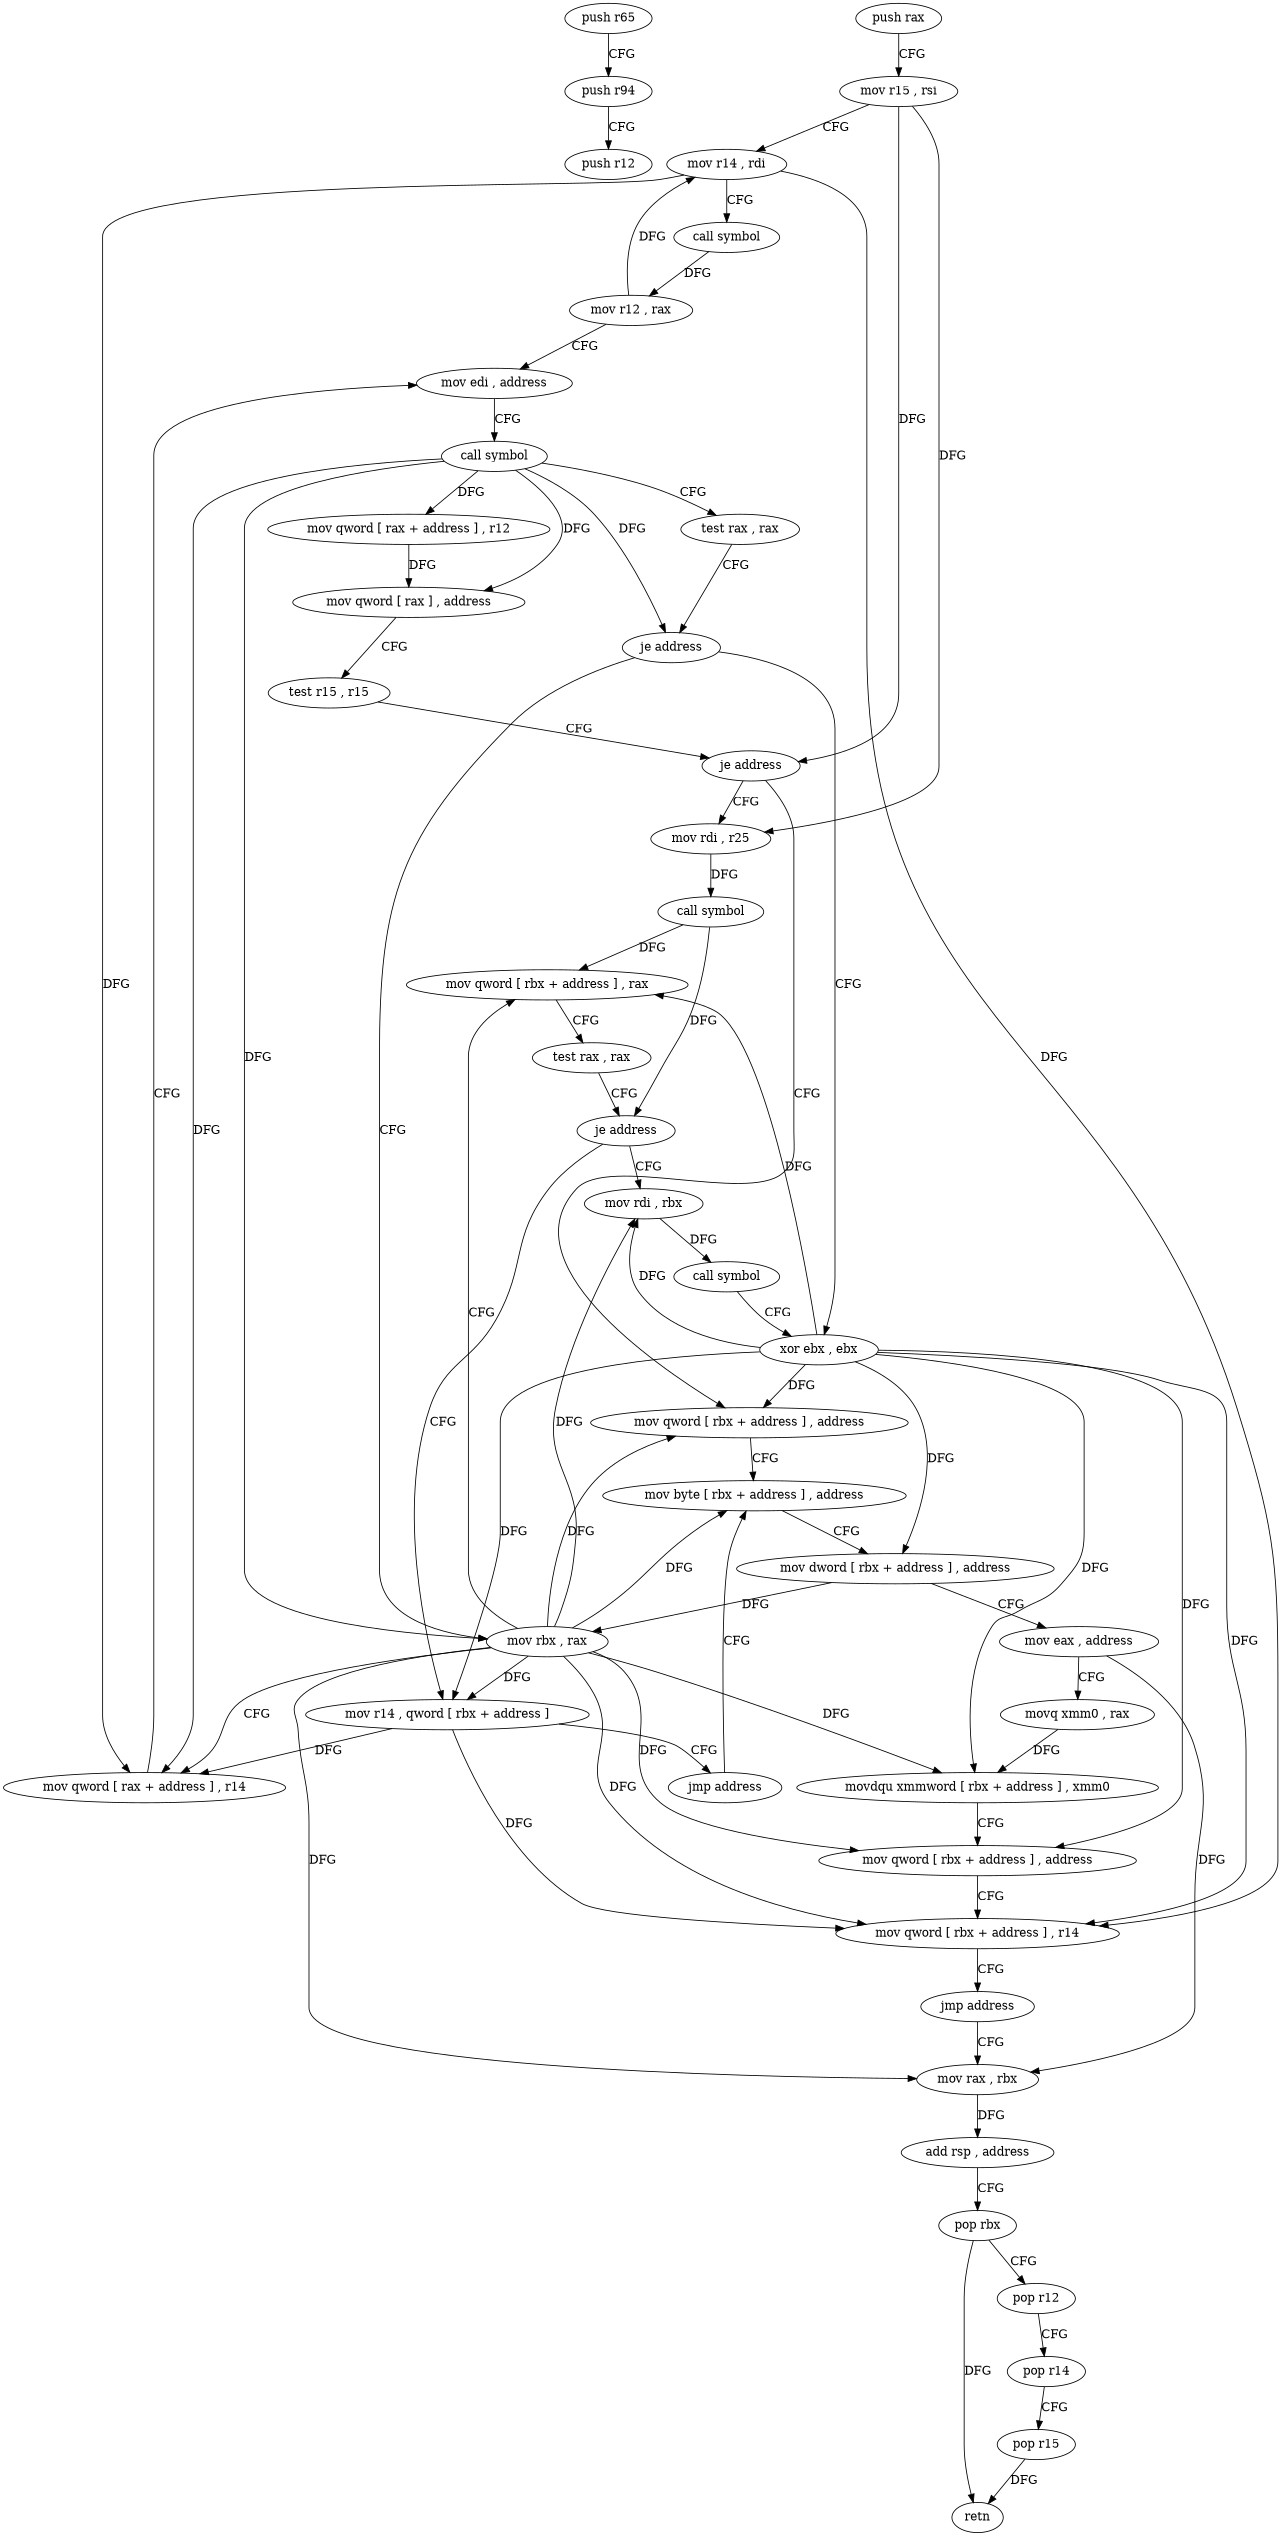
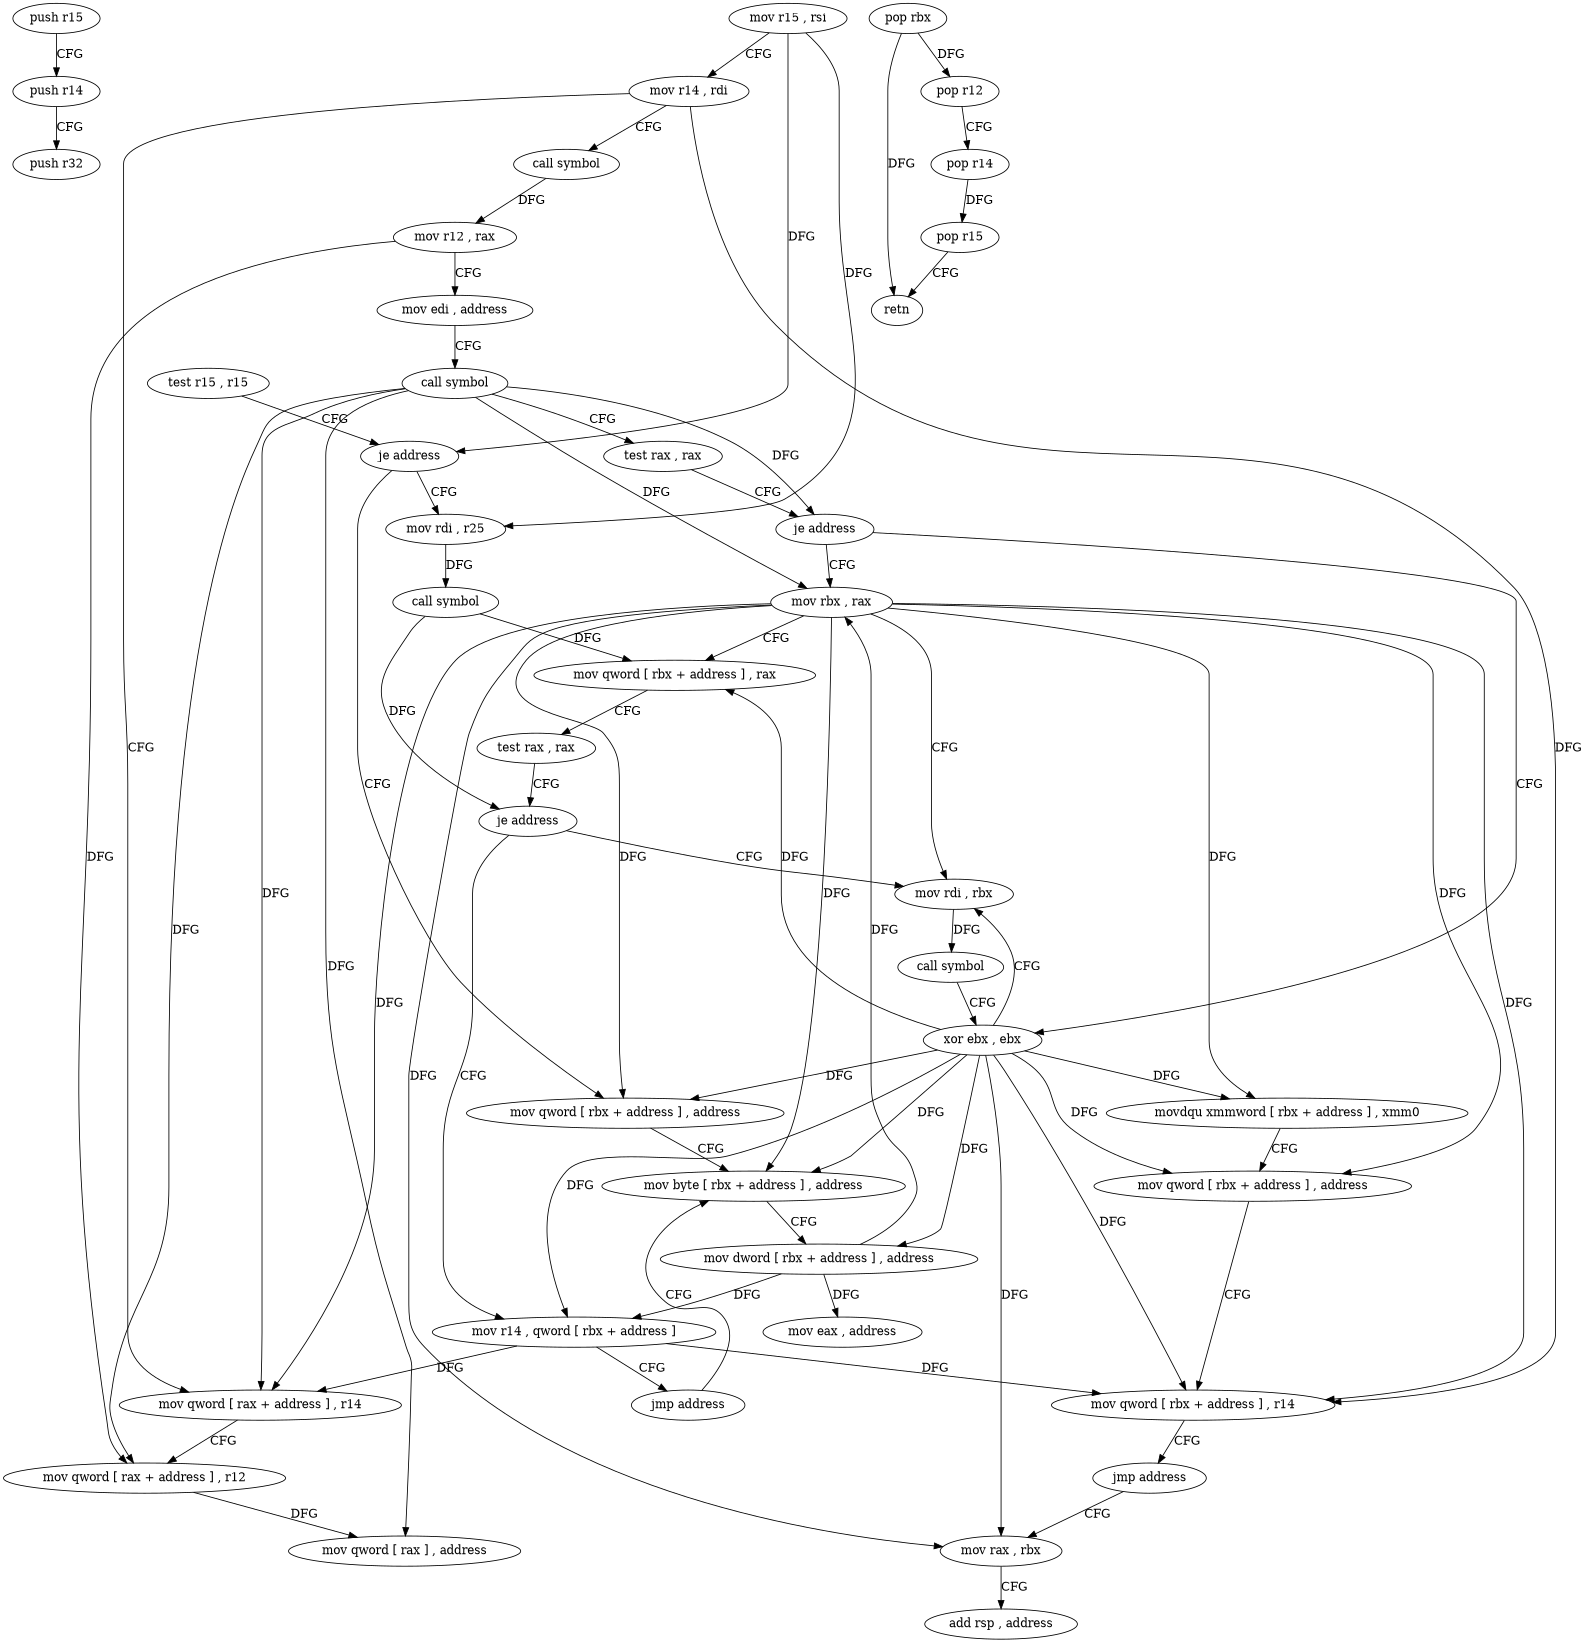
(608, 18) -> (56, 18)
(899, 18) -> none
(608, 91) -> (56, 91)
(608, 164) -> (56, 164)
(636, 227) -> (90, 749)
(372, 645) -> none
(154, 976) -> (206, 1439)
(116, 985) -> (141, 748)
none -> (896, 1117)
(653, 1277) -> (1027, 967)
(569, 1423) -> (945, 748)
(1011, 1605) -> (846, 1296)
(501, 1675) -> (712, 1297)
(257, 1715) -> (390, 1004)
(1077, 1715) -> none
(1195, 1885) -> (1001, 1291)
(991, 2116) -> (1014, 1588)
(978, 2185) -> none
(1024, 2262) -> (951, 55)
(1055, 2408) -> (980, 201)
(1024, 2481) -> (946, 274)
